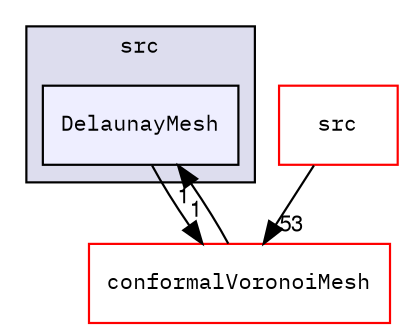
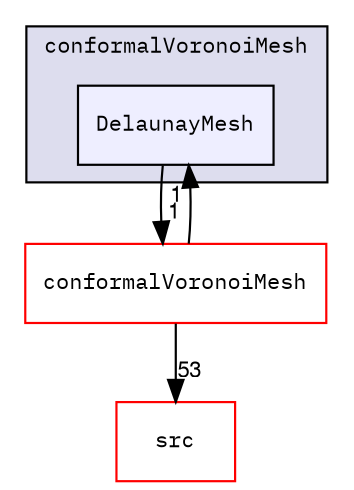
(141, 47) -> (177, 47)
(295, 195) -> (176, 352)
